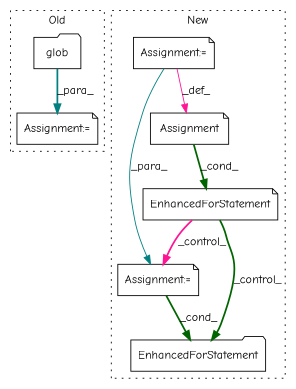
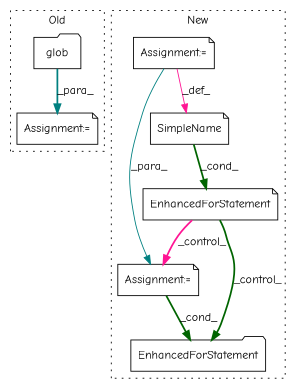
(190, 129) -> (190, 129)
